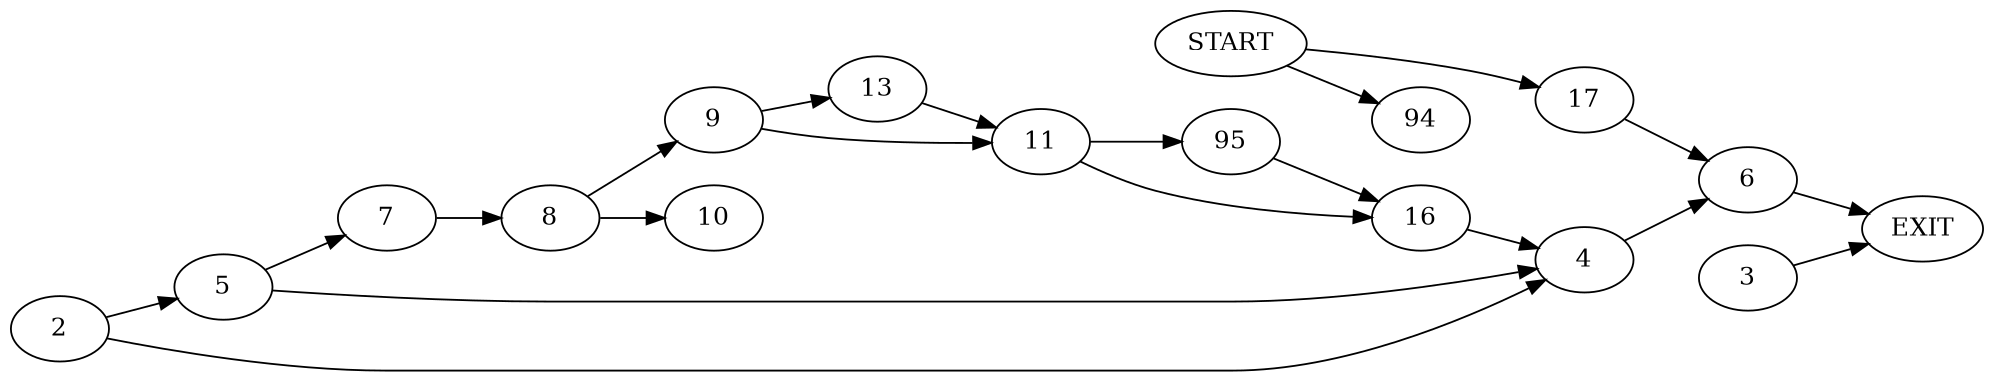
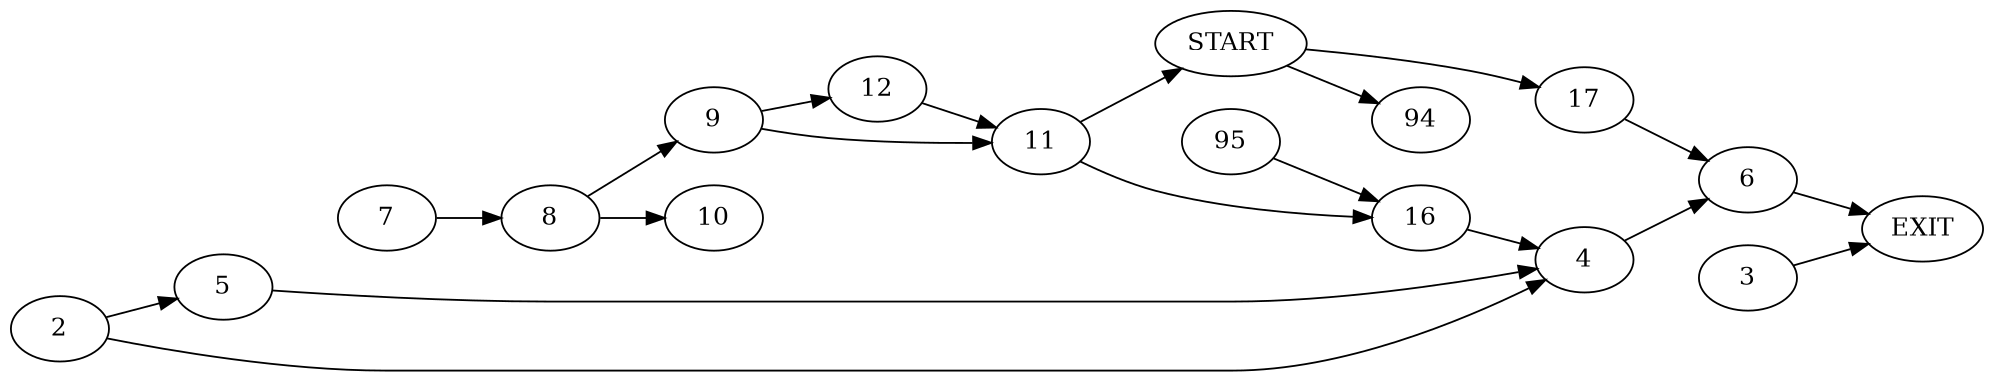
(877, 89) -> (877, 89)
(1127, 142) -> (1123, 99)
(297, 256) -> none
